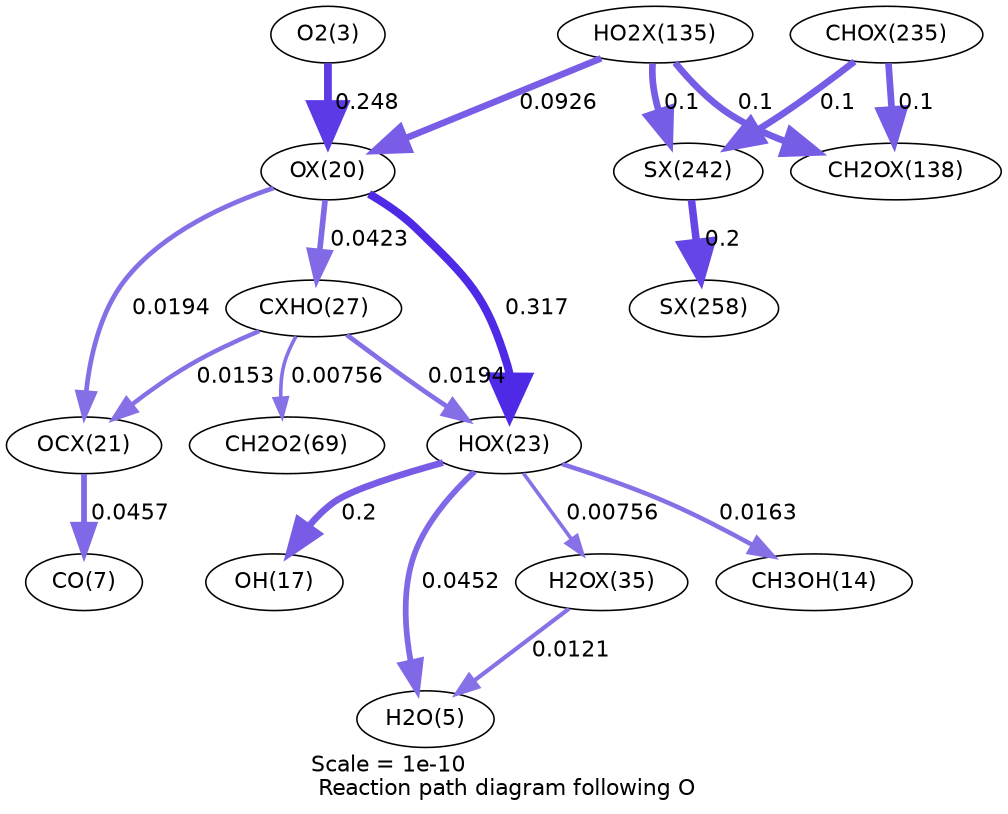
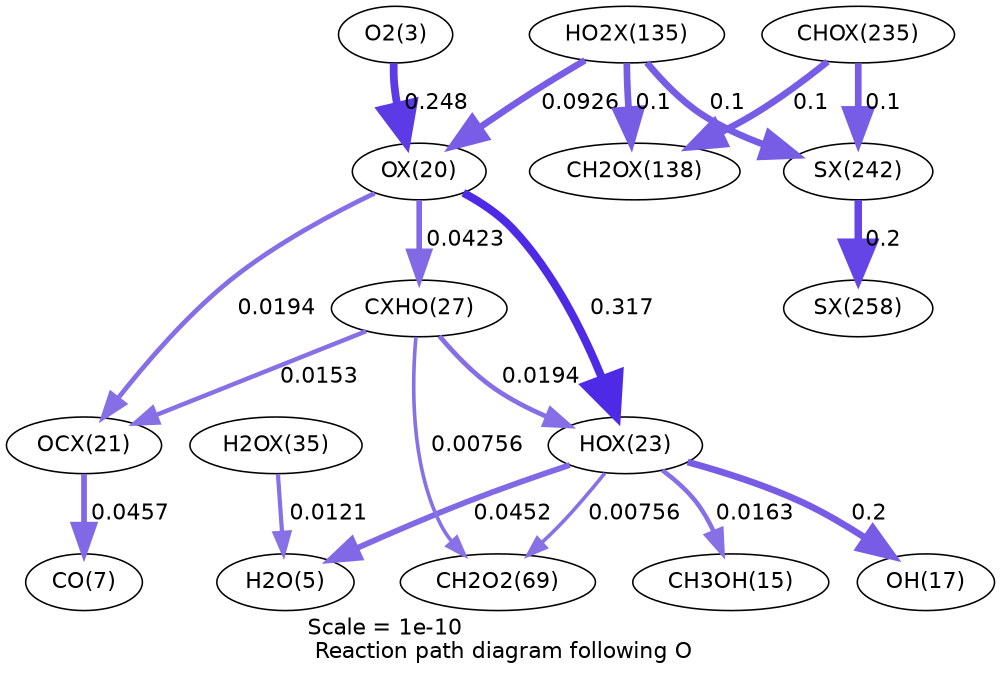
(548, 506) -> (575, 509)
(814, 582) -> (731, 582)
